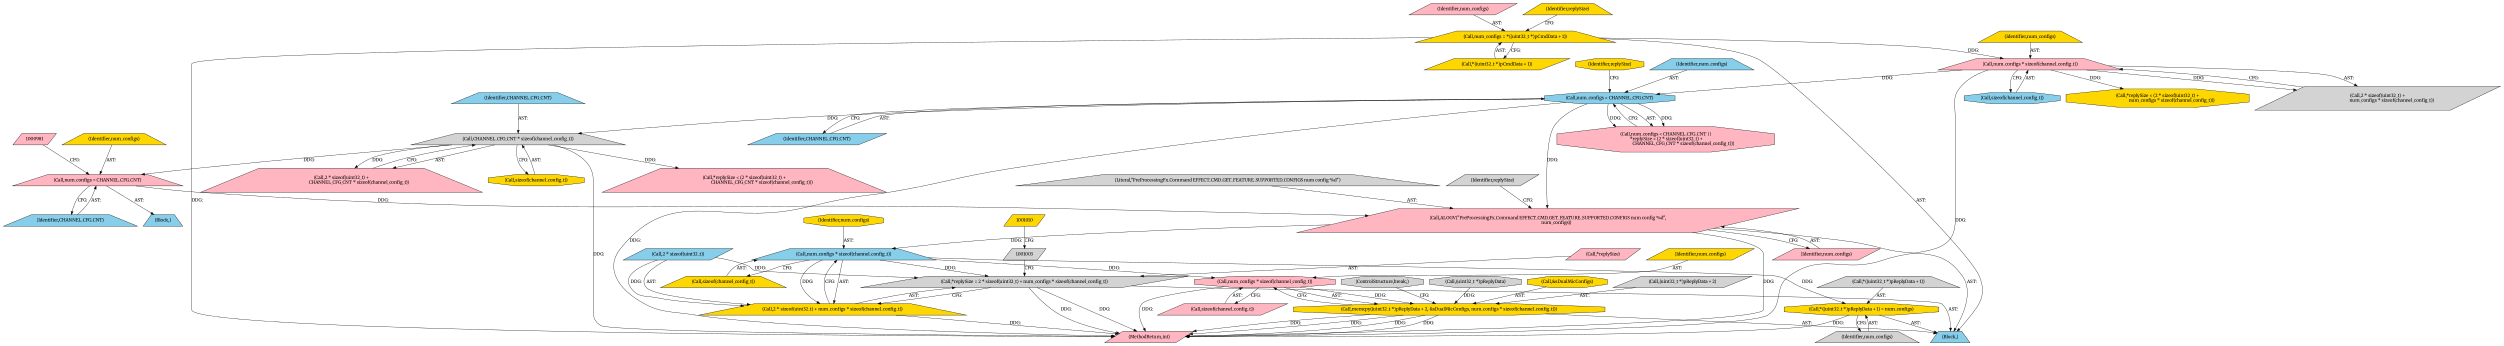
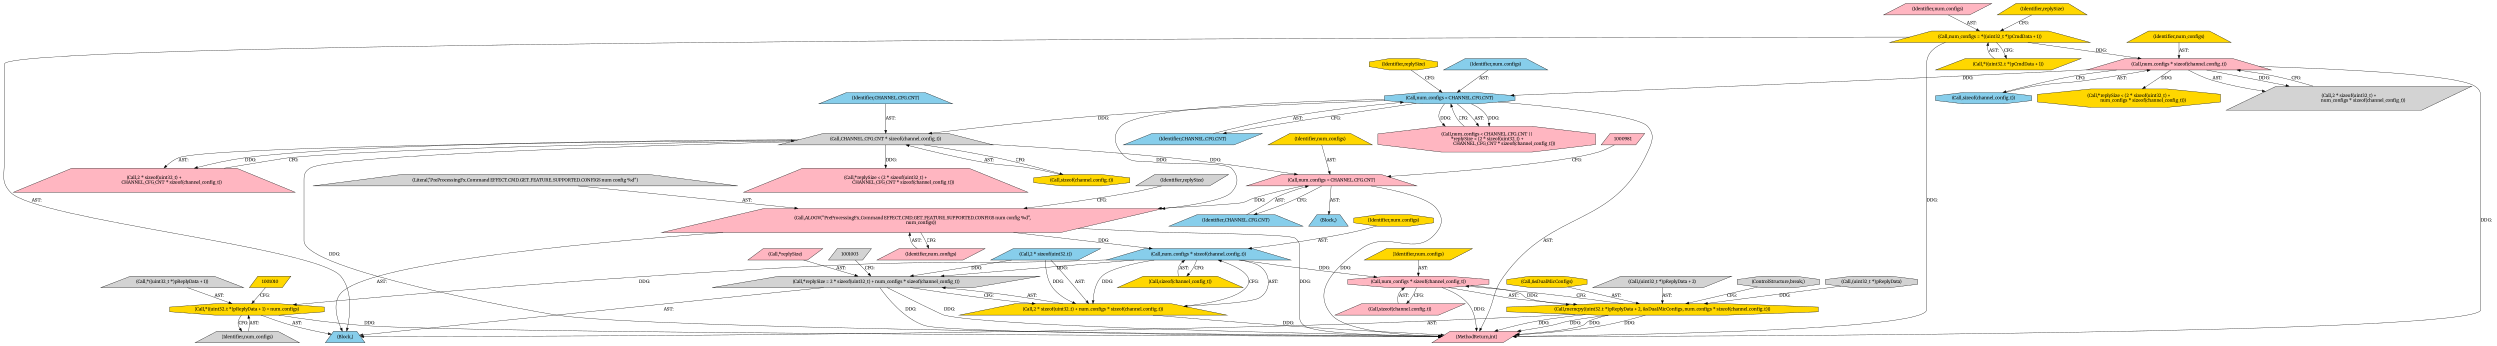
(1025, 235) -> (260, 294)
(636, 241) -> (1549, 241)
none -> (1355, 254)
